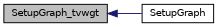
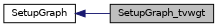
(130, 14) -> (98, 14)
